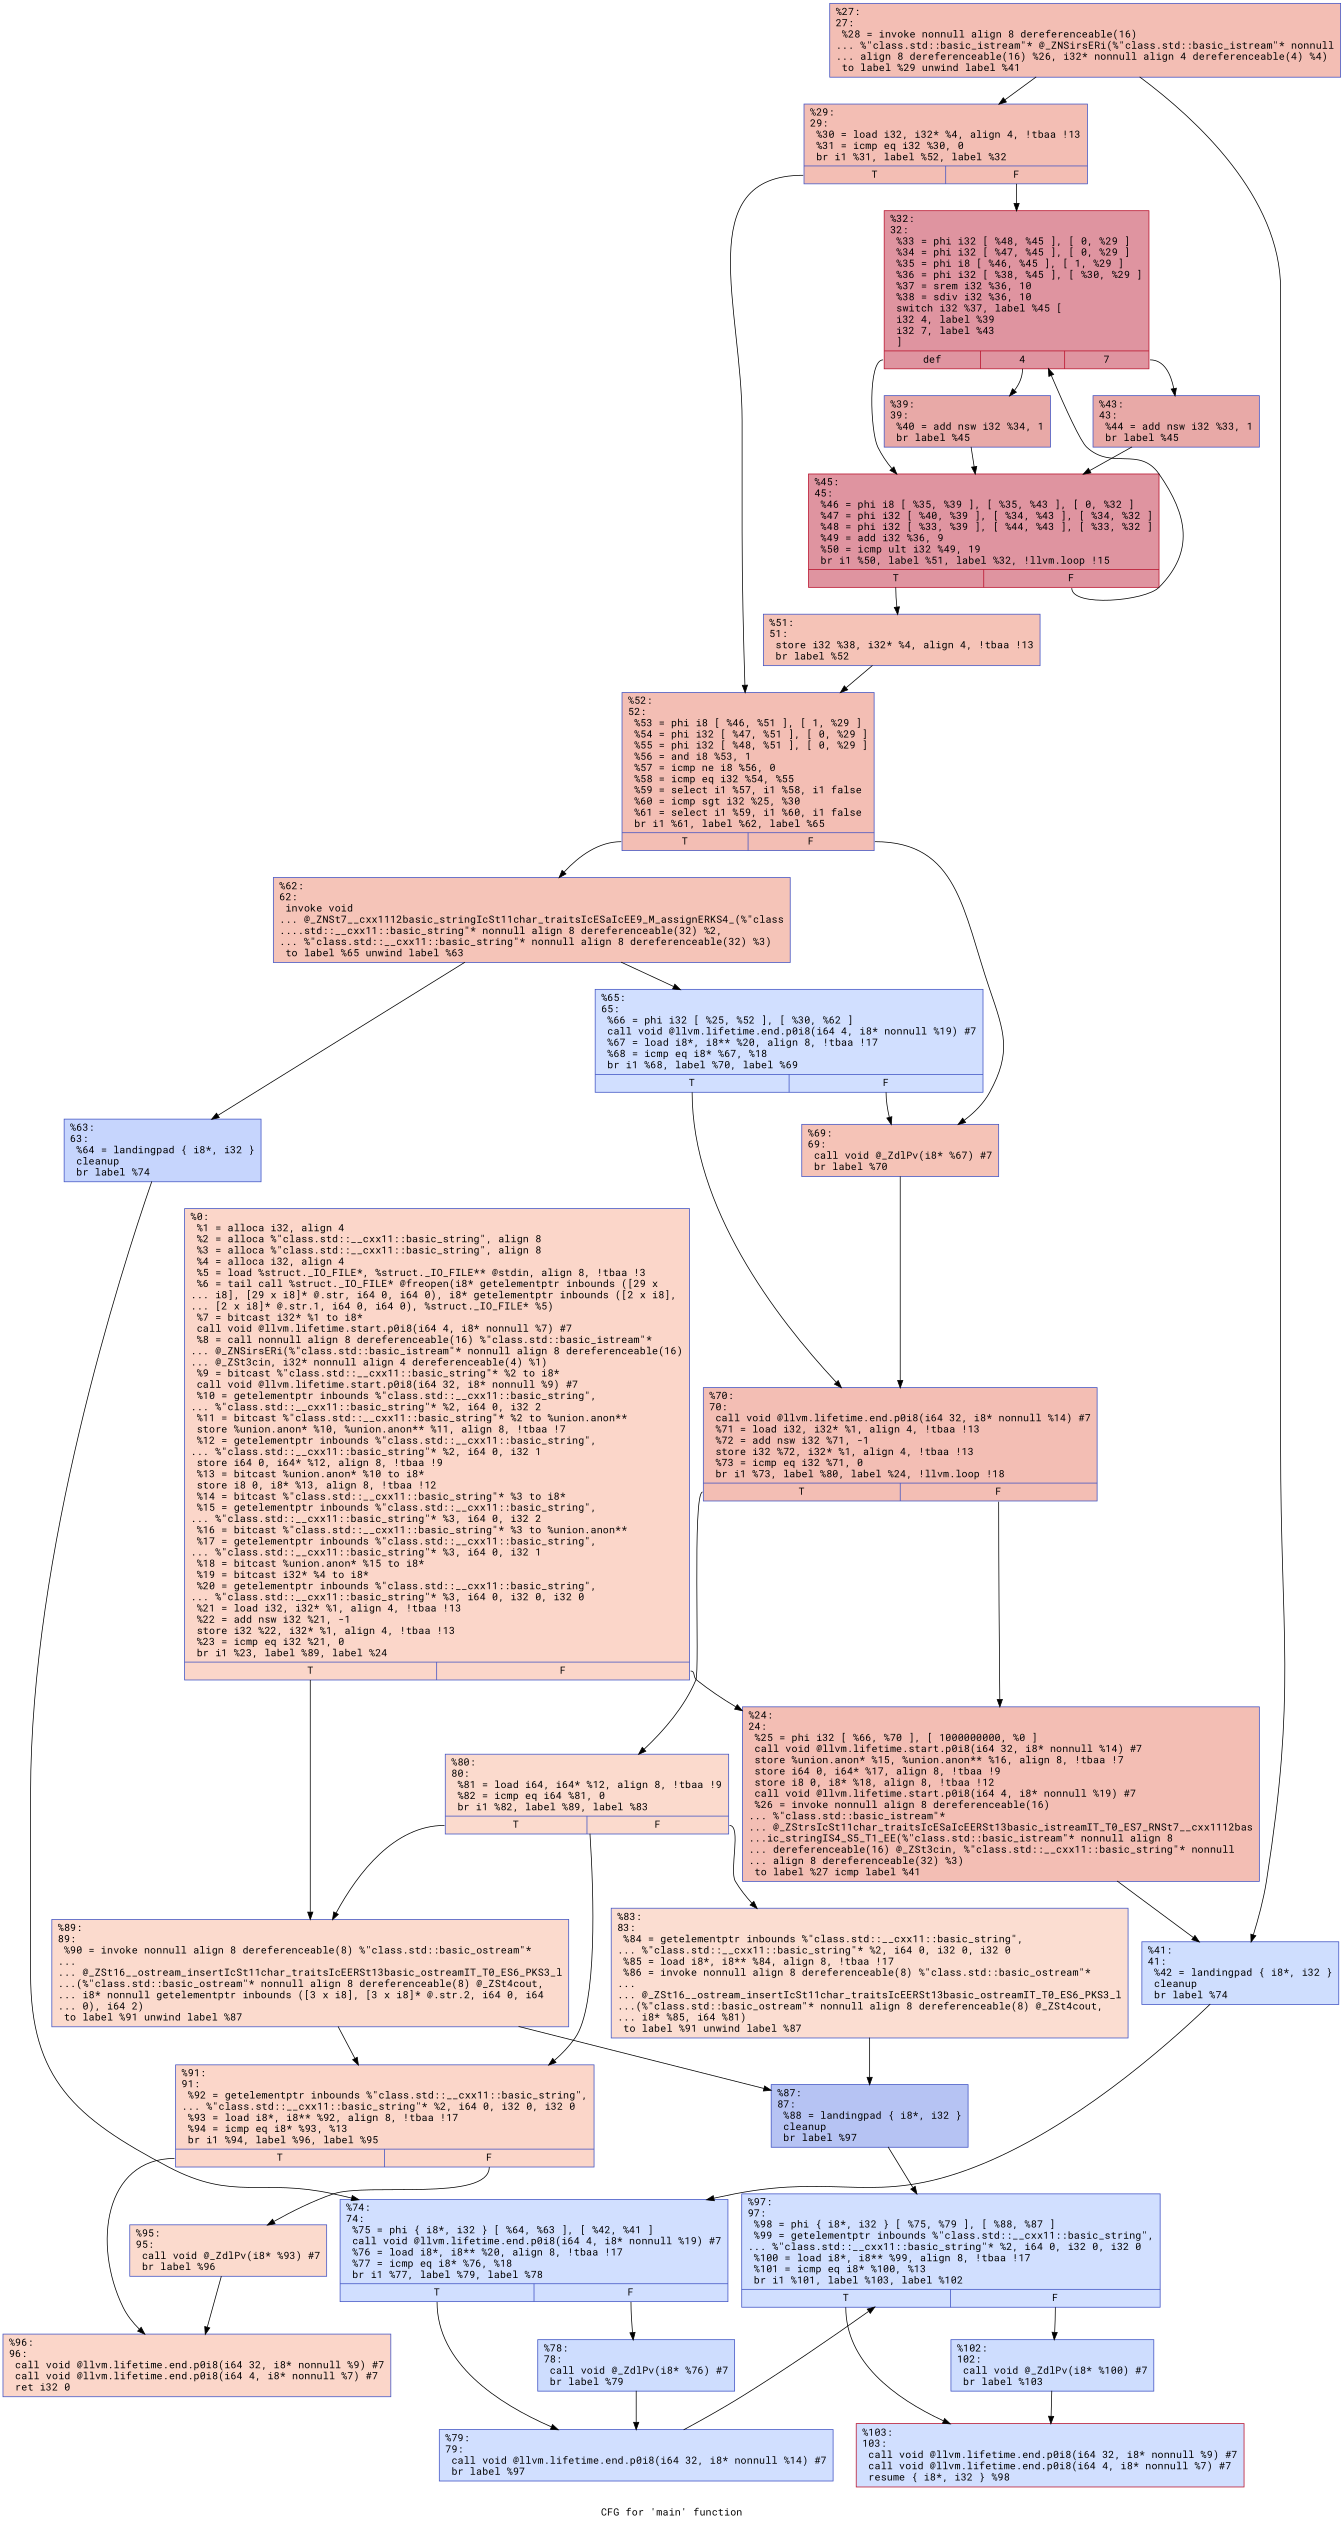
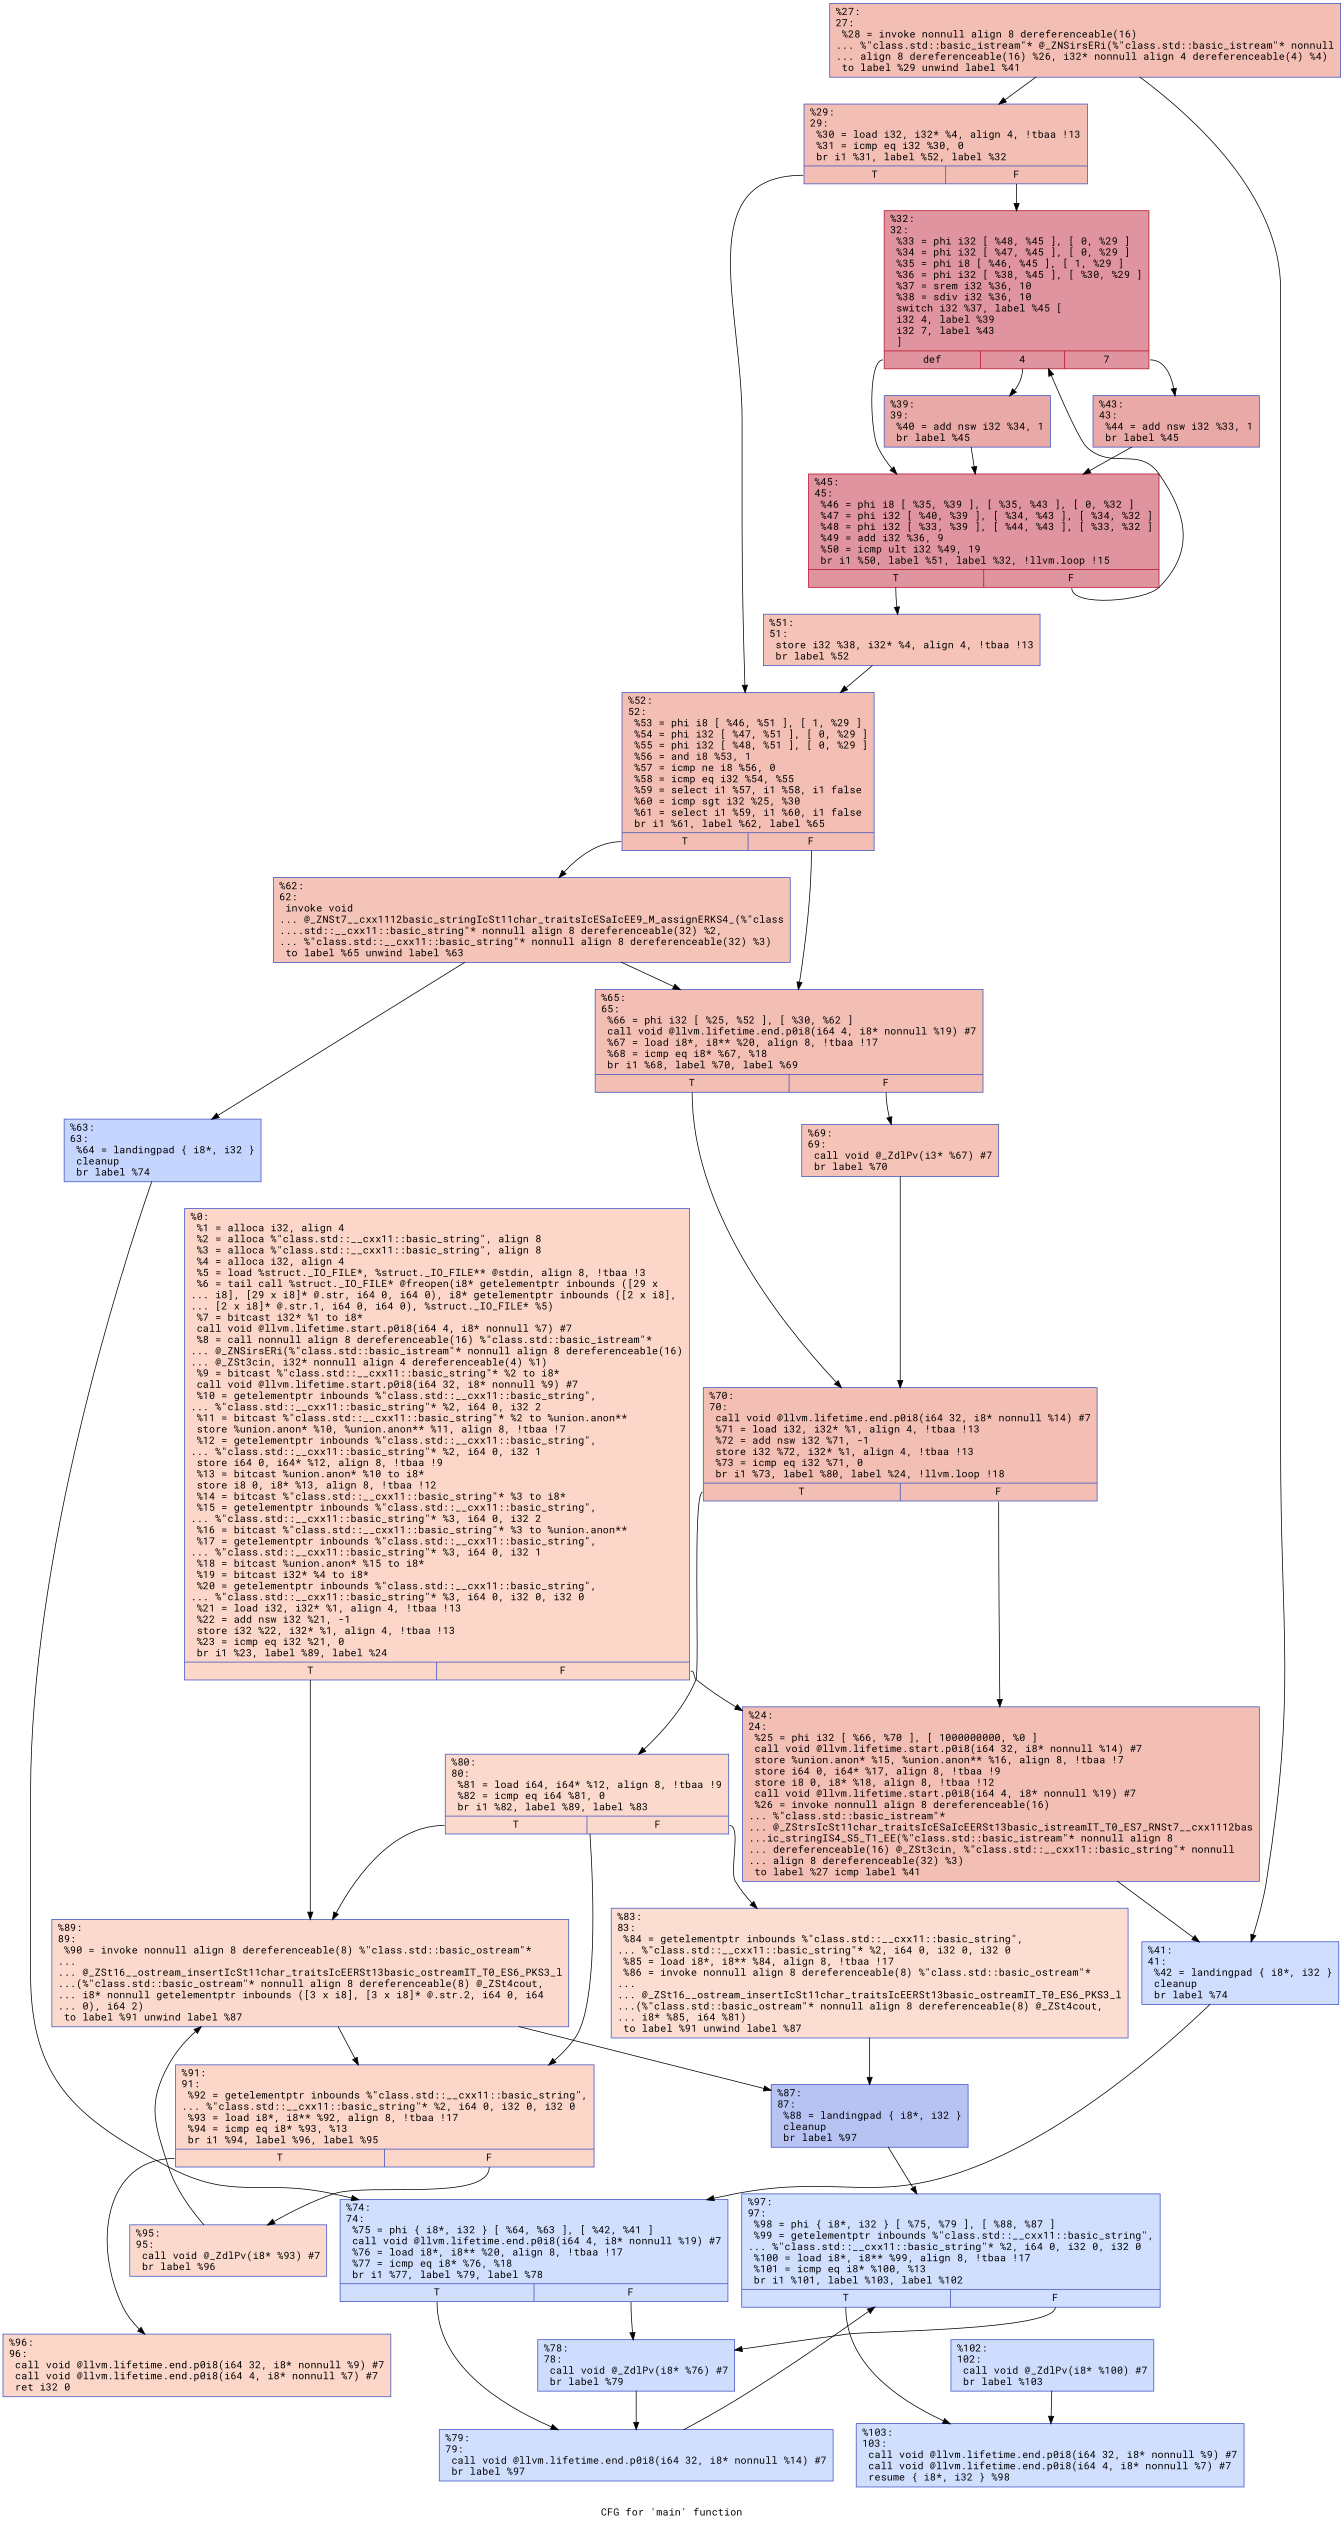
(981, 961) -> (808, 917)
(789, 1041) -> (789, 1041)
(900, 1156) -> (900, 1156)
(214, 2302) -> (157, 2128)
(1055, 2320) -> (900, 2331)
(1050, 2455) -> (1050, 2455)
